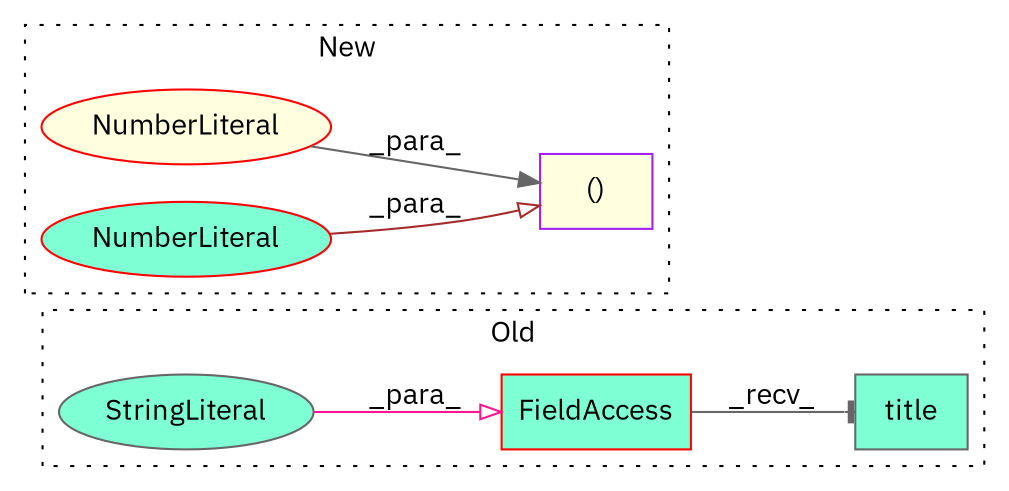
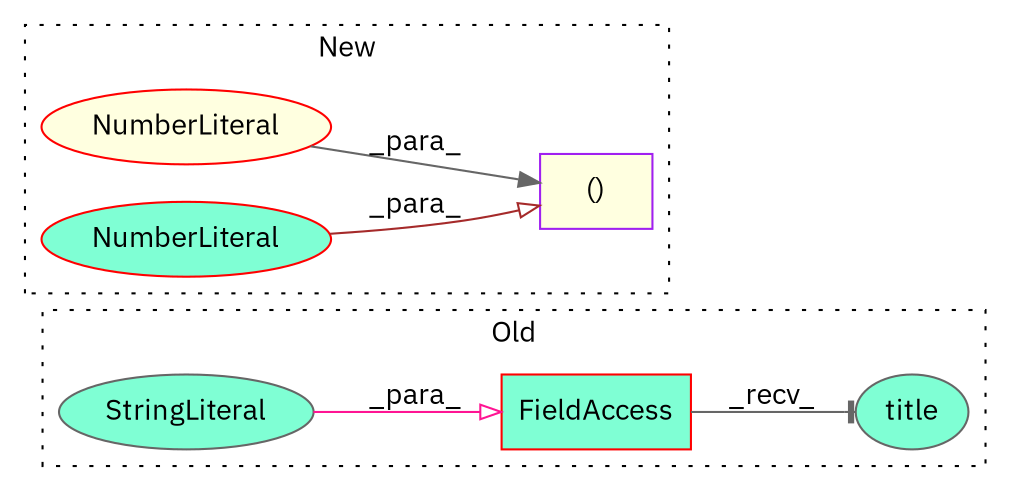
(911, 412) -> (912, 412)
